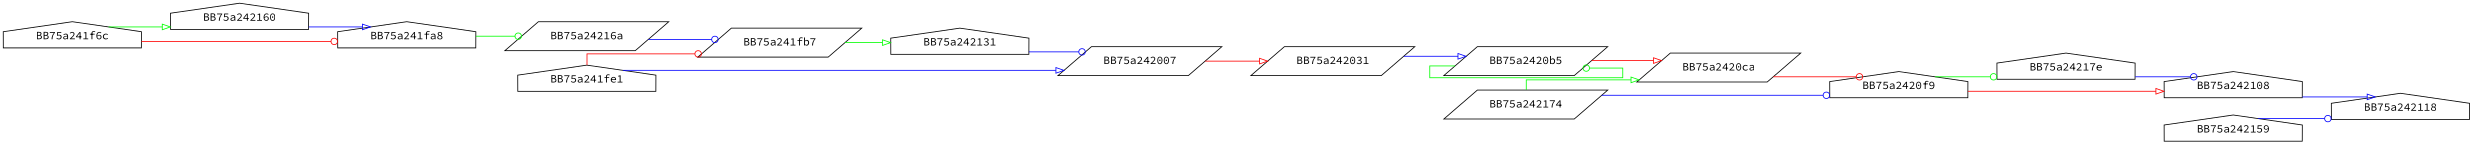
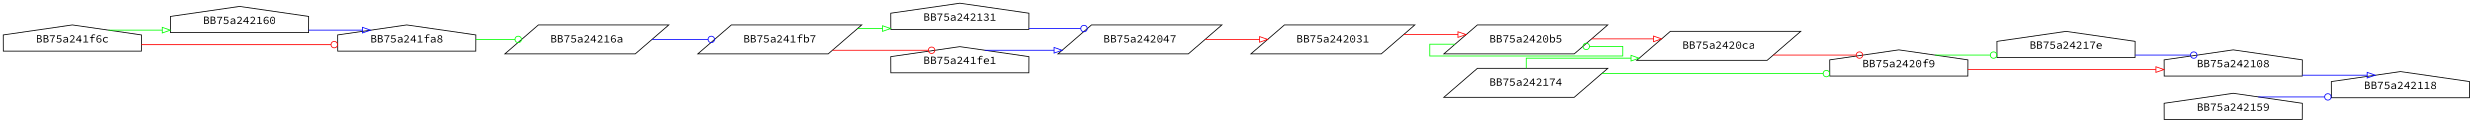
(635, 54) -> (880, 50)
(1431, 56) -> (1431, 35)
(1140, 61) -> (1140, 39)
(1712, 95) -> (1712, 74)
